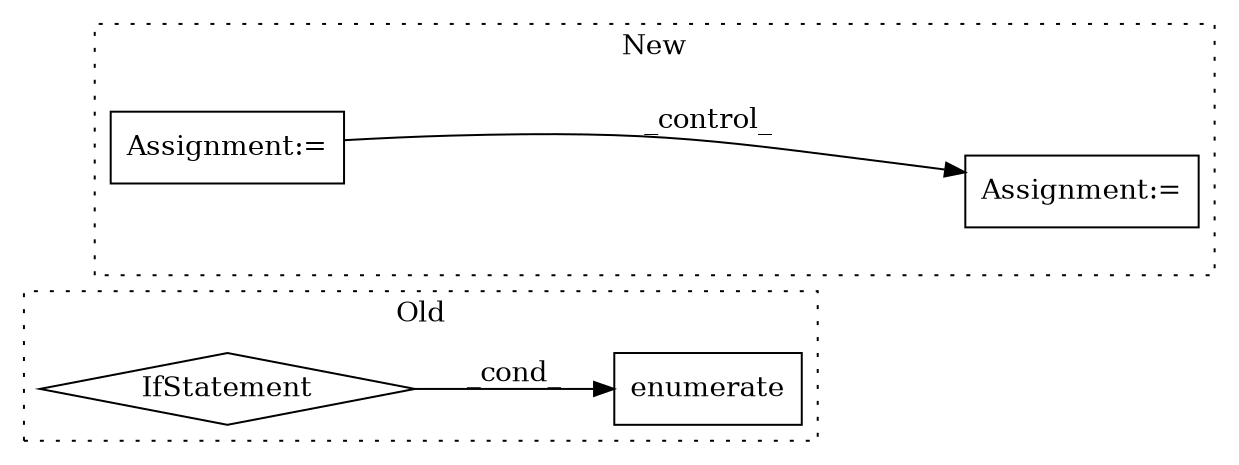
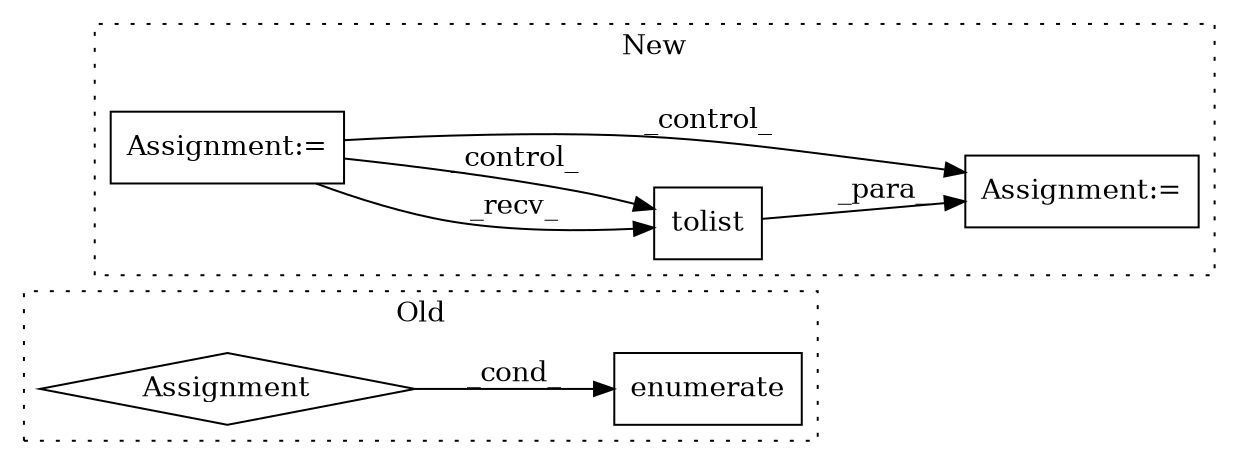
none -> (708, 223)
(227, 389) -> (227, 389)
